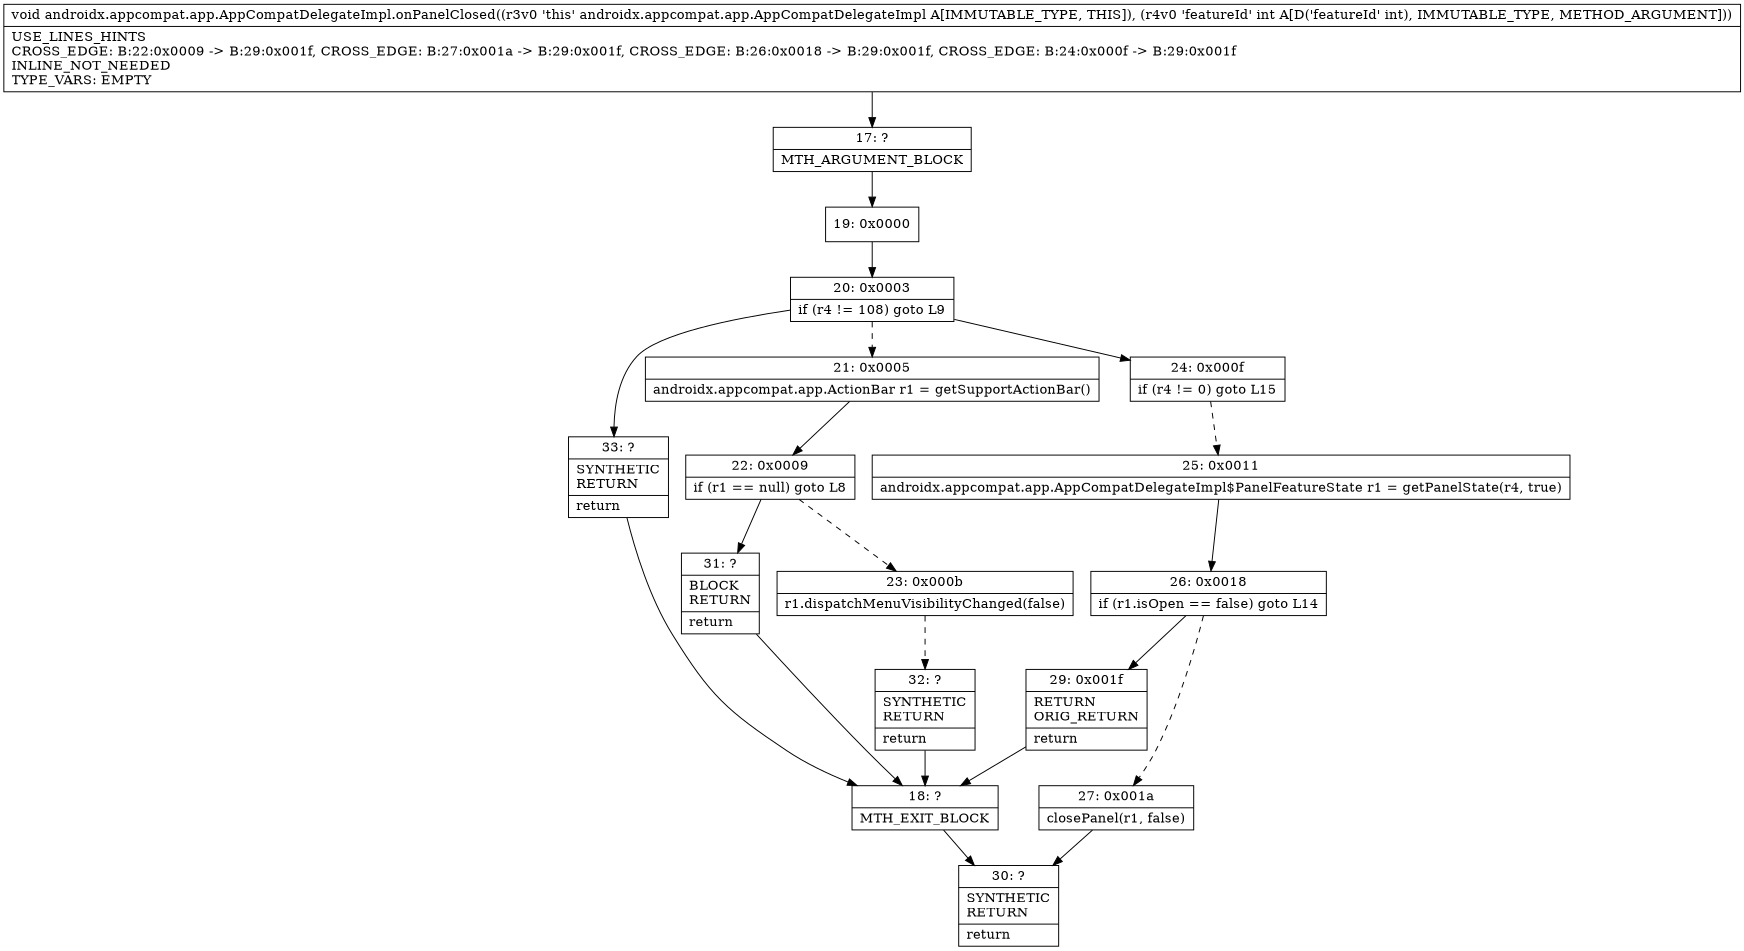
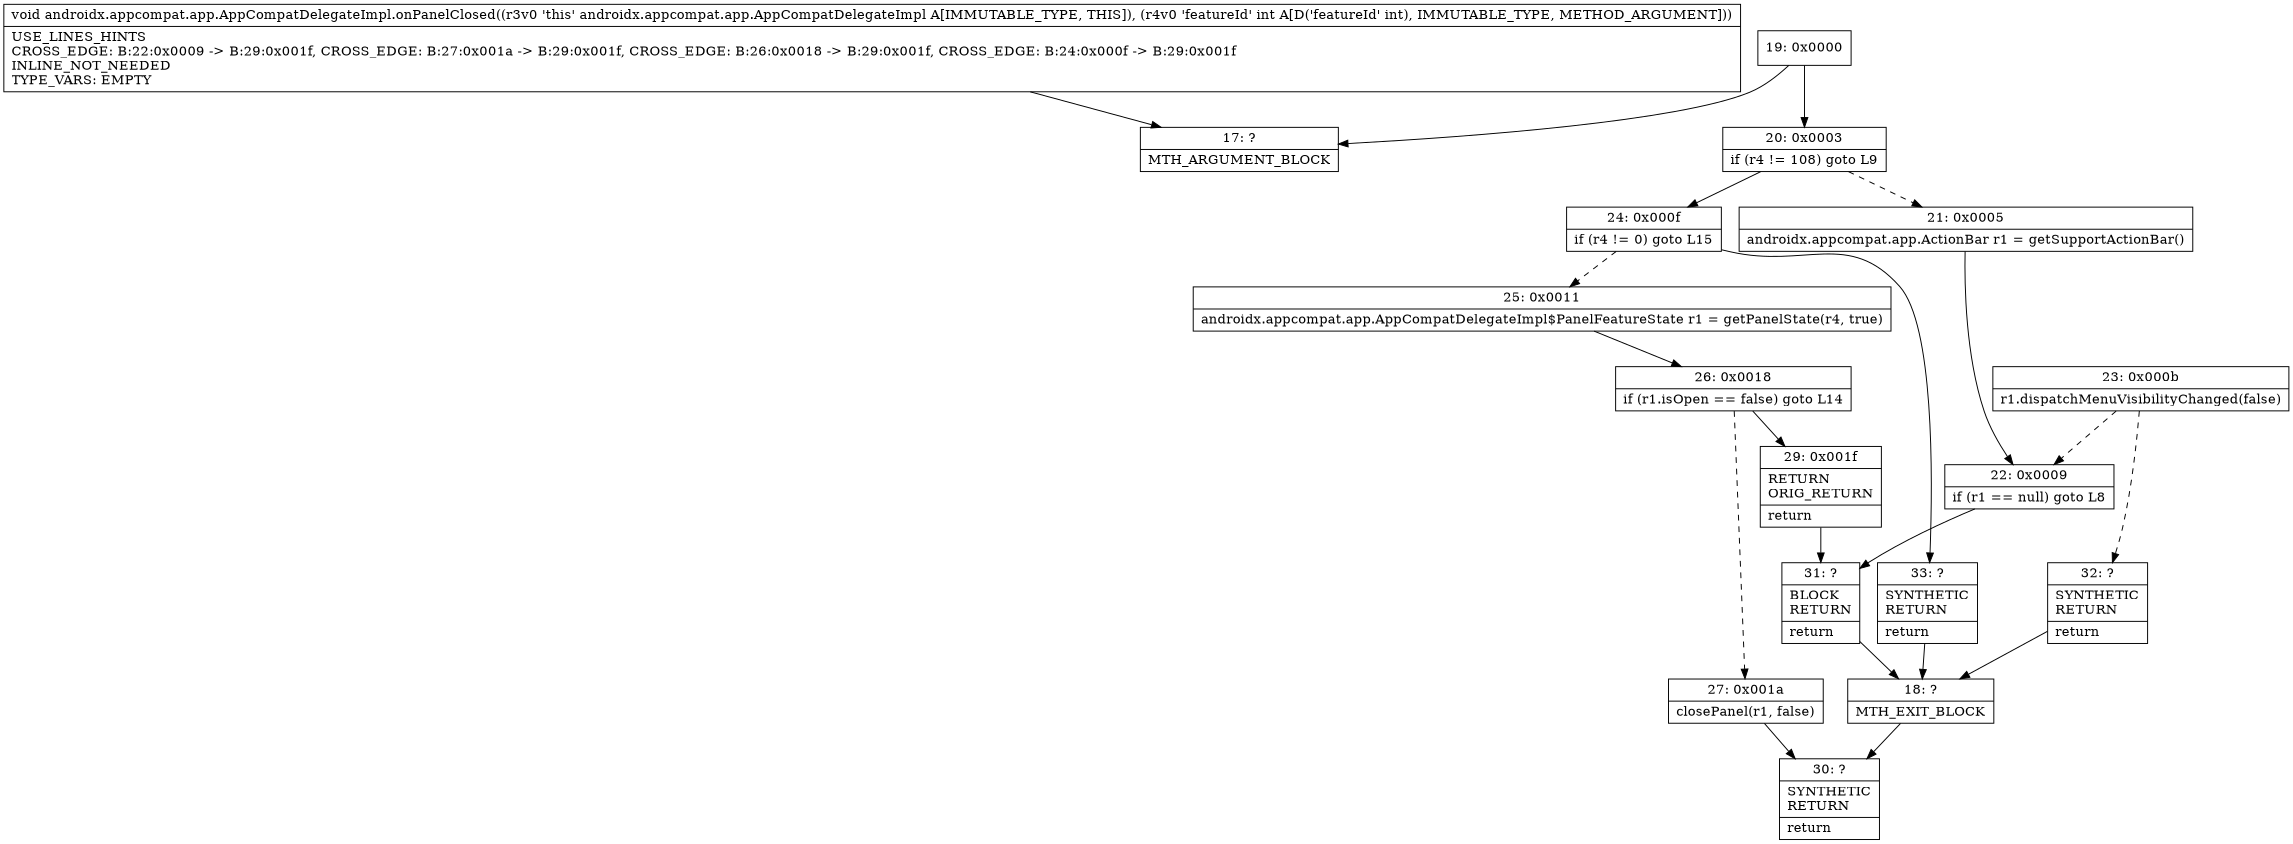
(872, 184) -> (1574, 126)
(674, 336) -> (1916, 324)
(844, 532) -> (2089, 434)
(997, 764) -> (1821, 540)
